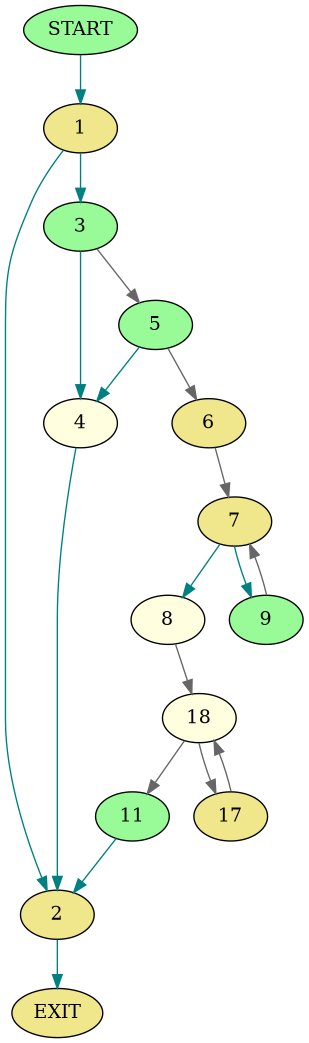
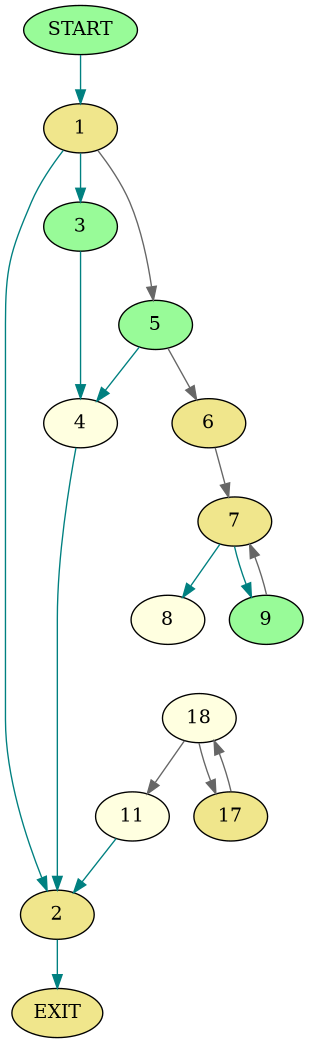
(114, 270) -> (135, 215)
(182, 663) -> none
(132, 816) -> (132, 816)
